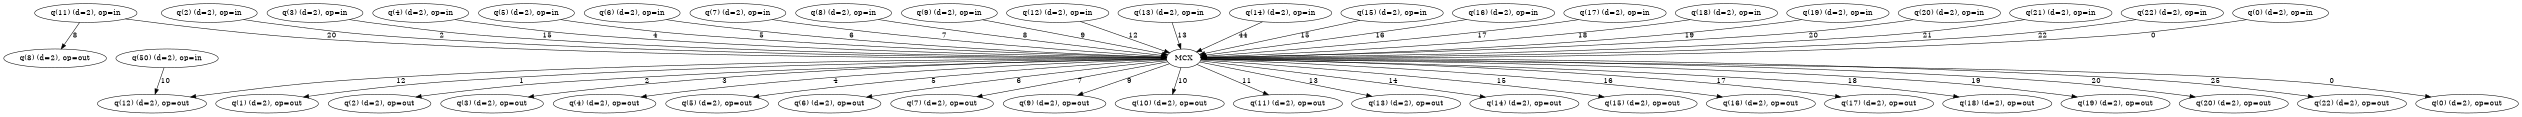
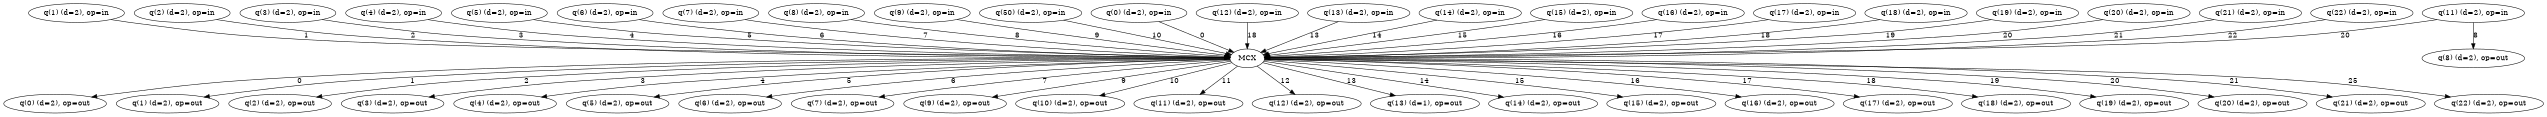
none -> (76, 13)
(548, 36) -> (521, 36)
(1133, 36) -> (1252, 36)
(1243, 36) -> (1377, 36)
(160, 78) -> (1145, 37)
(1406, 104) -> (1425, 104)
none -> (2371, 104)
